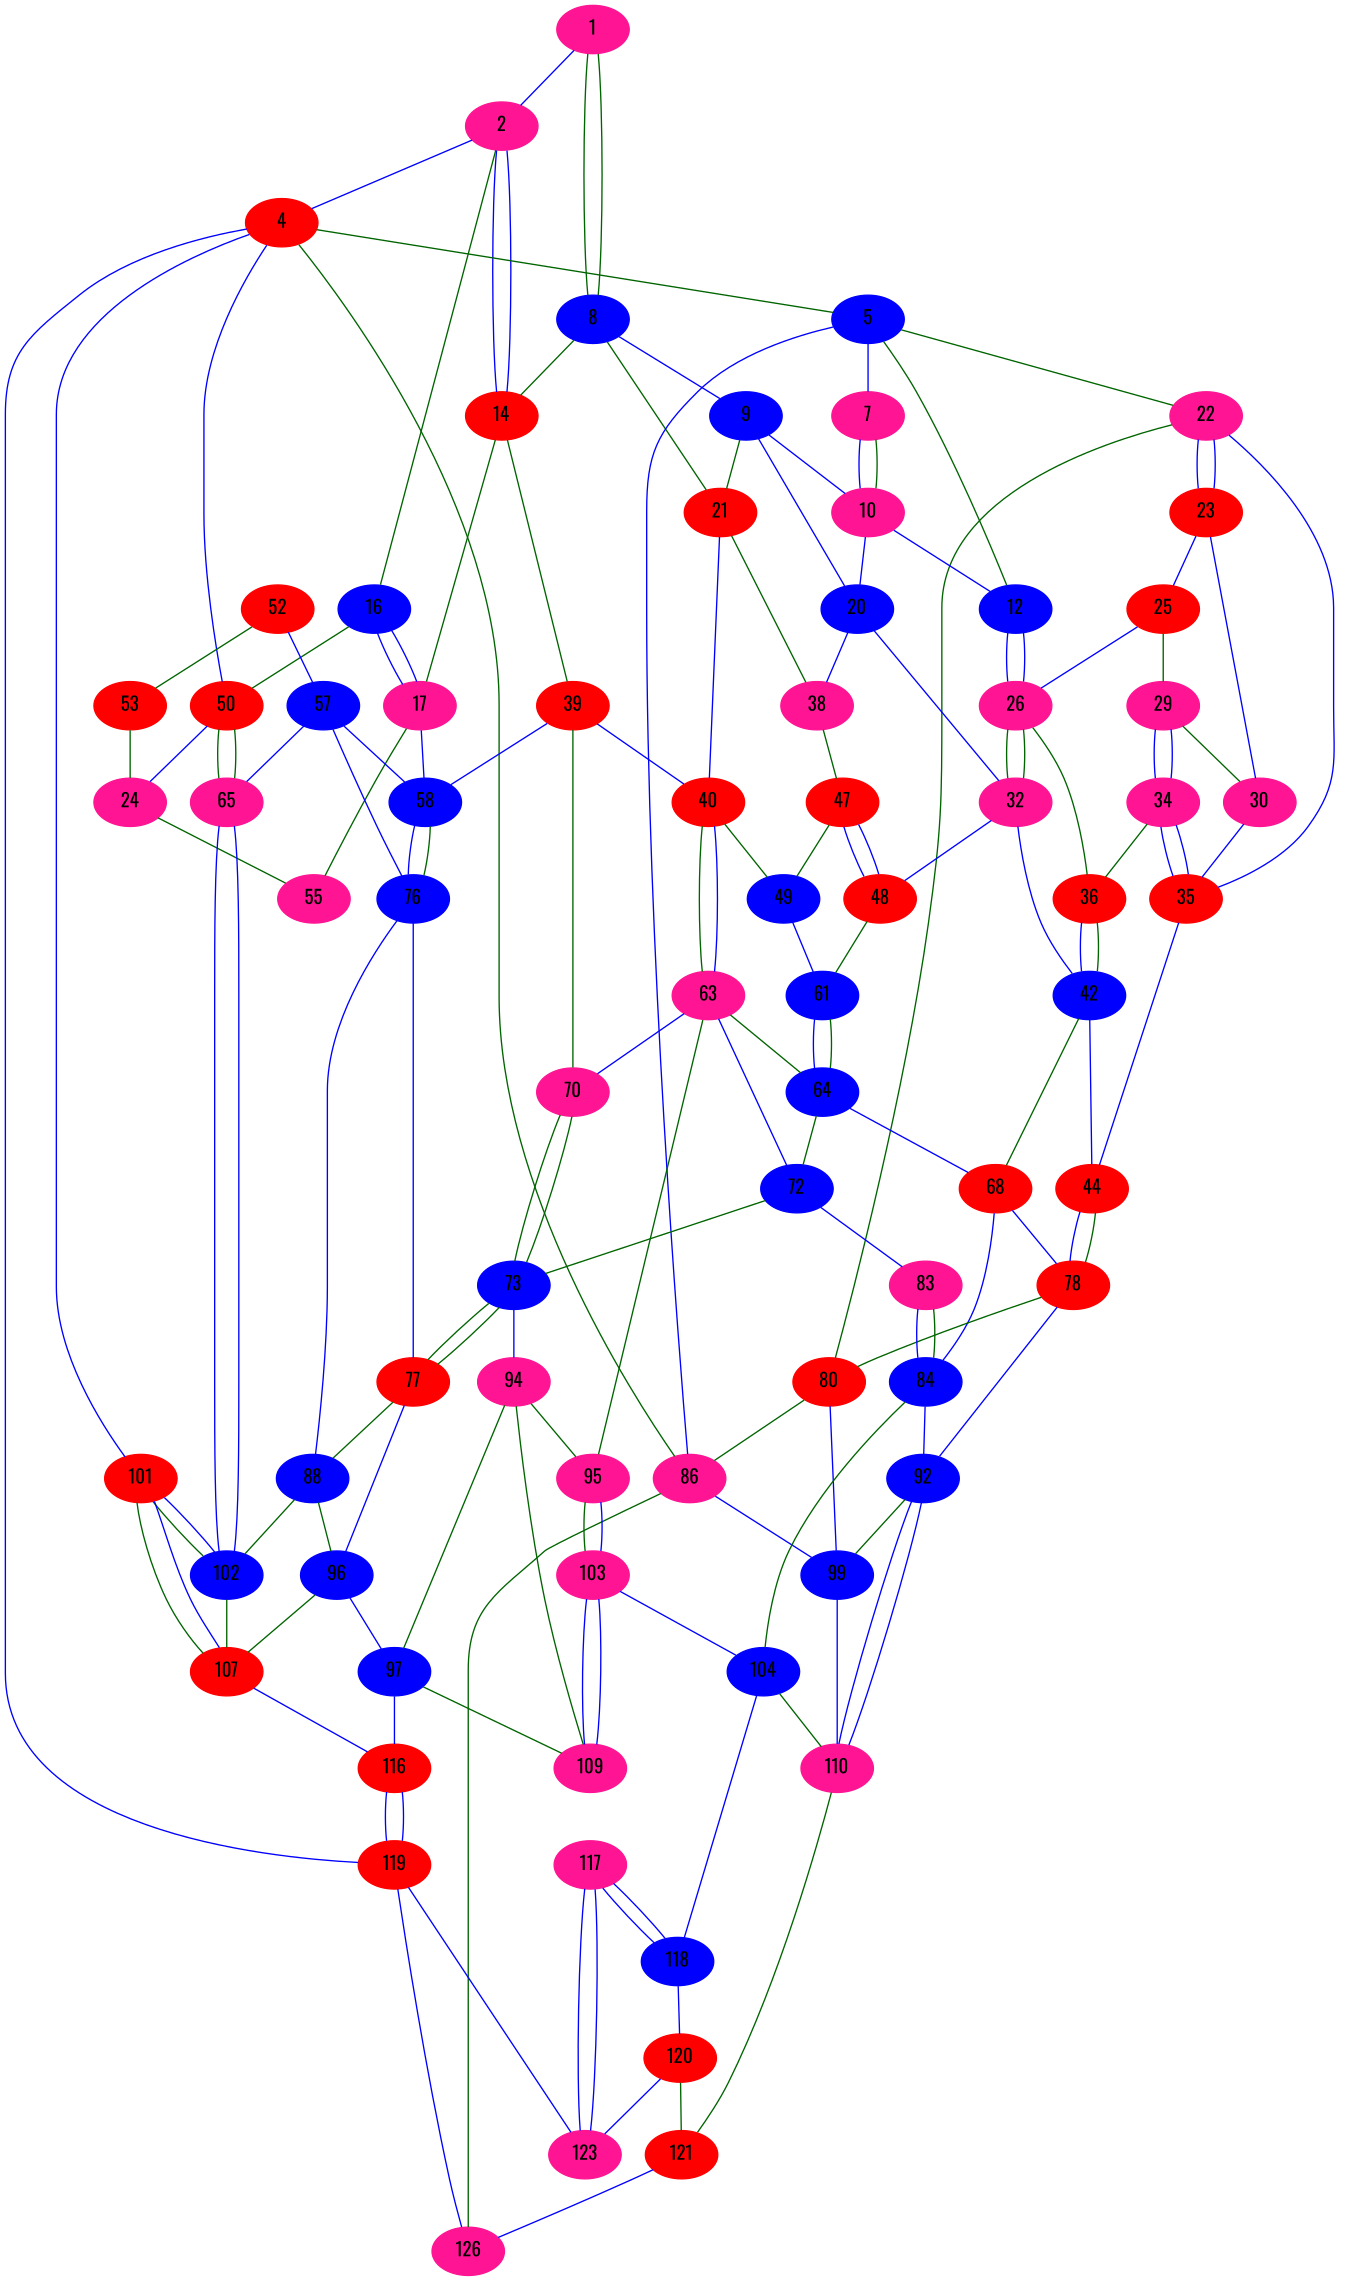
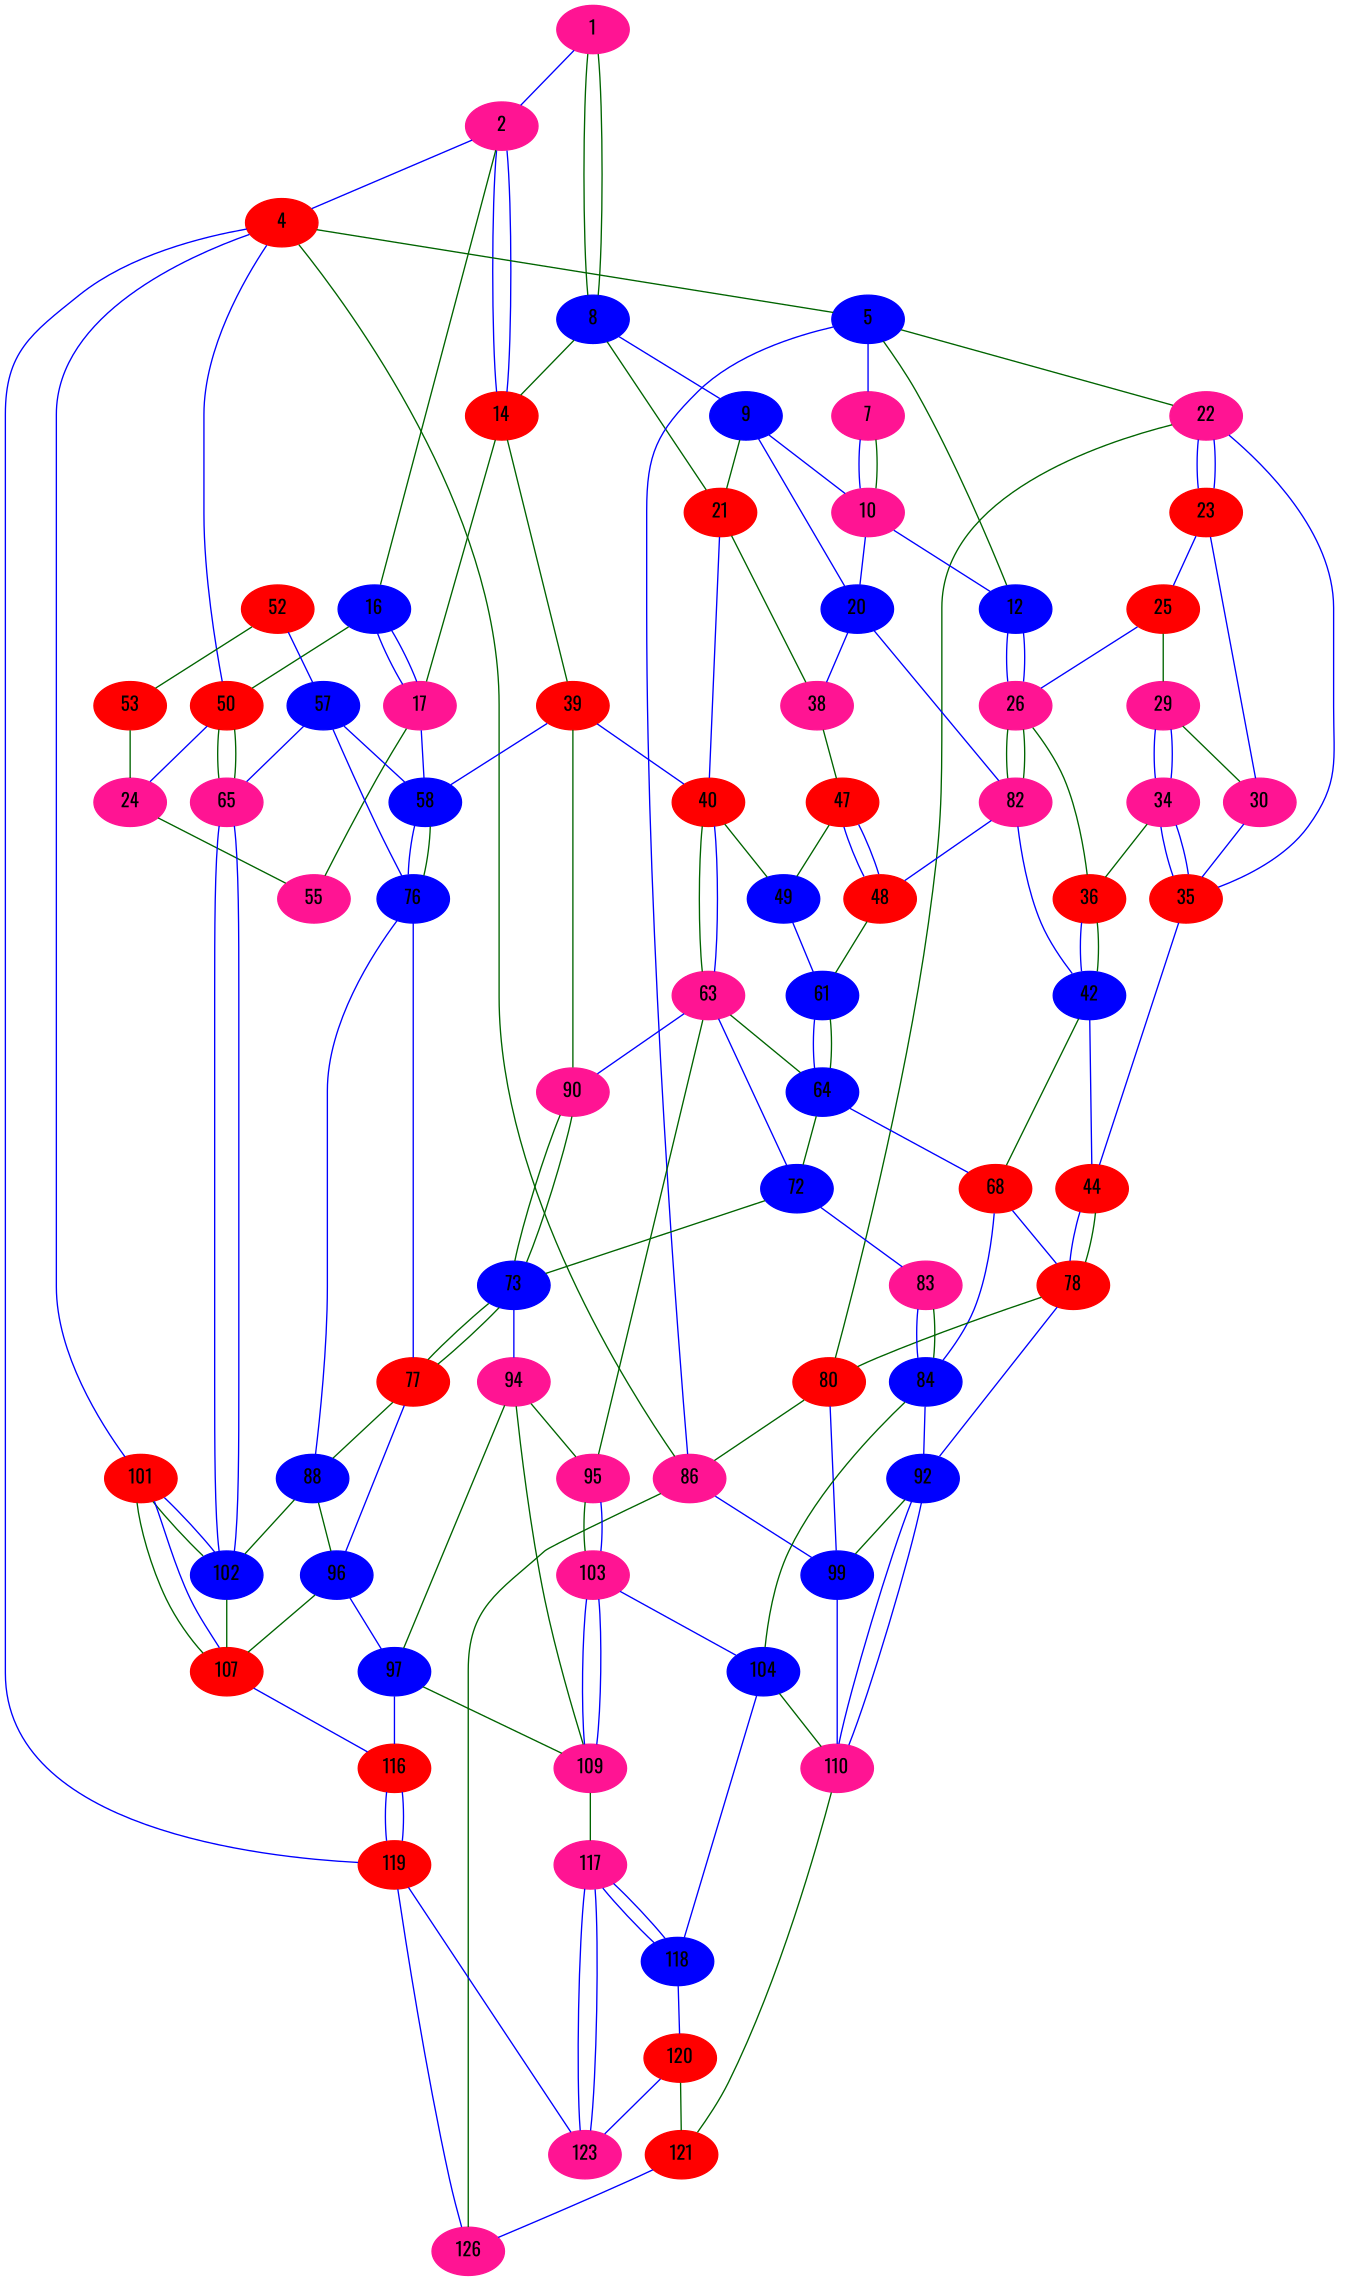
(1016, 802) -> (1016, 802)
(573, 1092) -> (573, 1092)
none -> (590, 1817)
